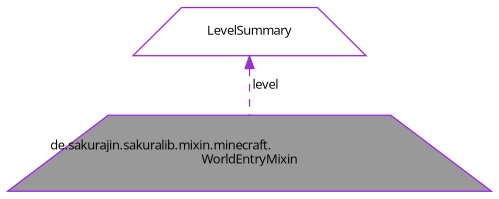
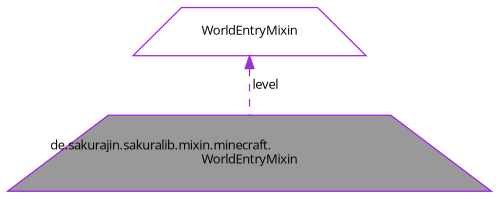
(250, 32) -> (250, 32)
